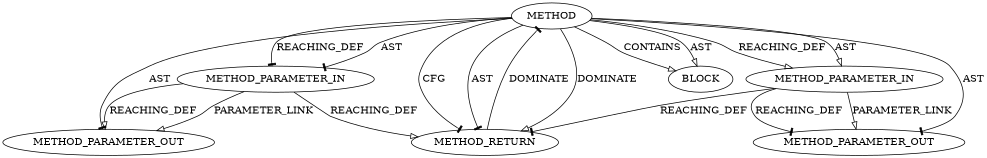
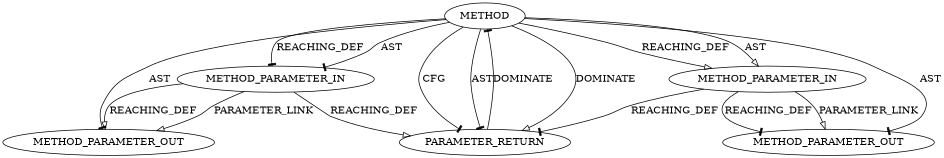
(701, 79) -> none
(485, 142) -> (485, 142)
